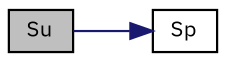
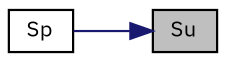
(102, 31) -> (102, 31)
